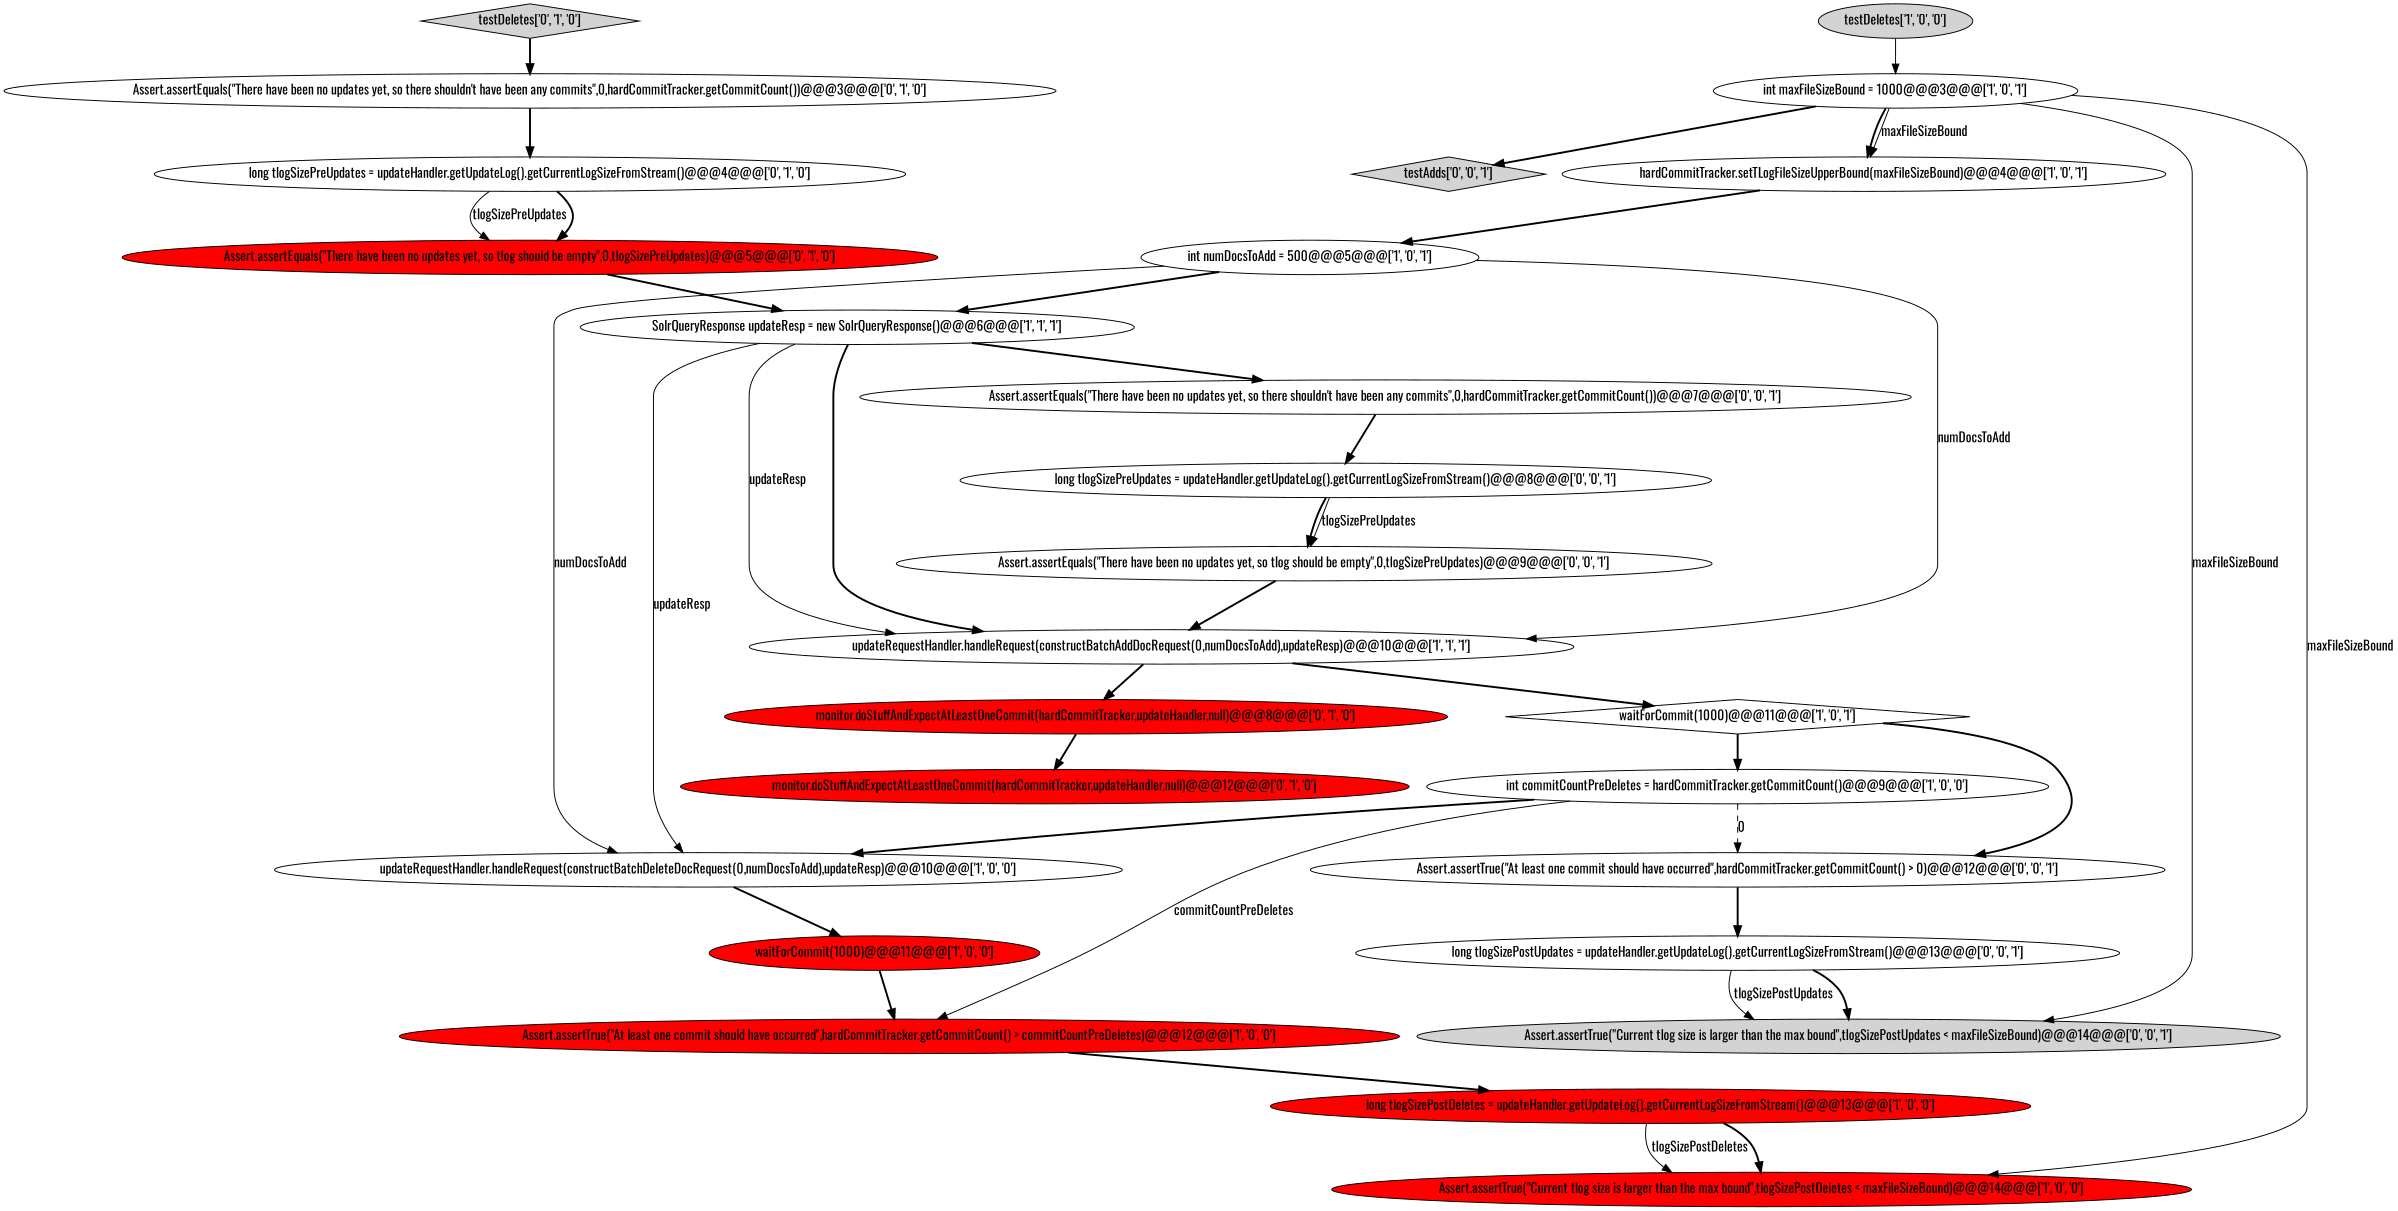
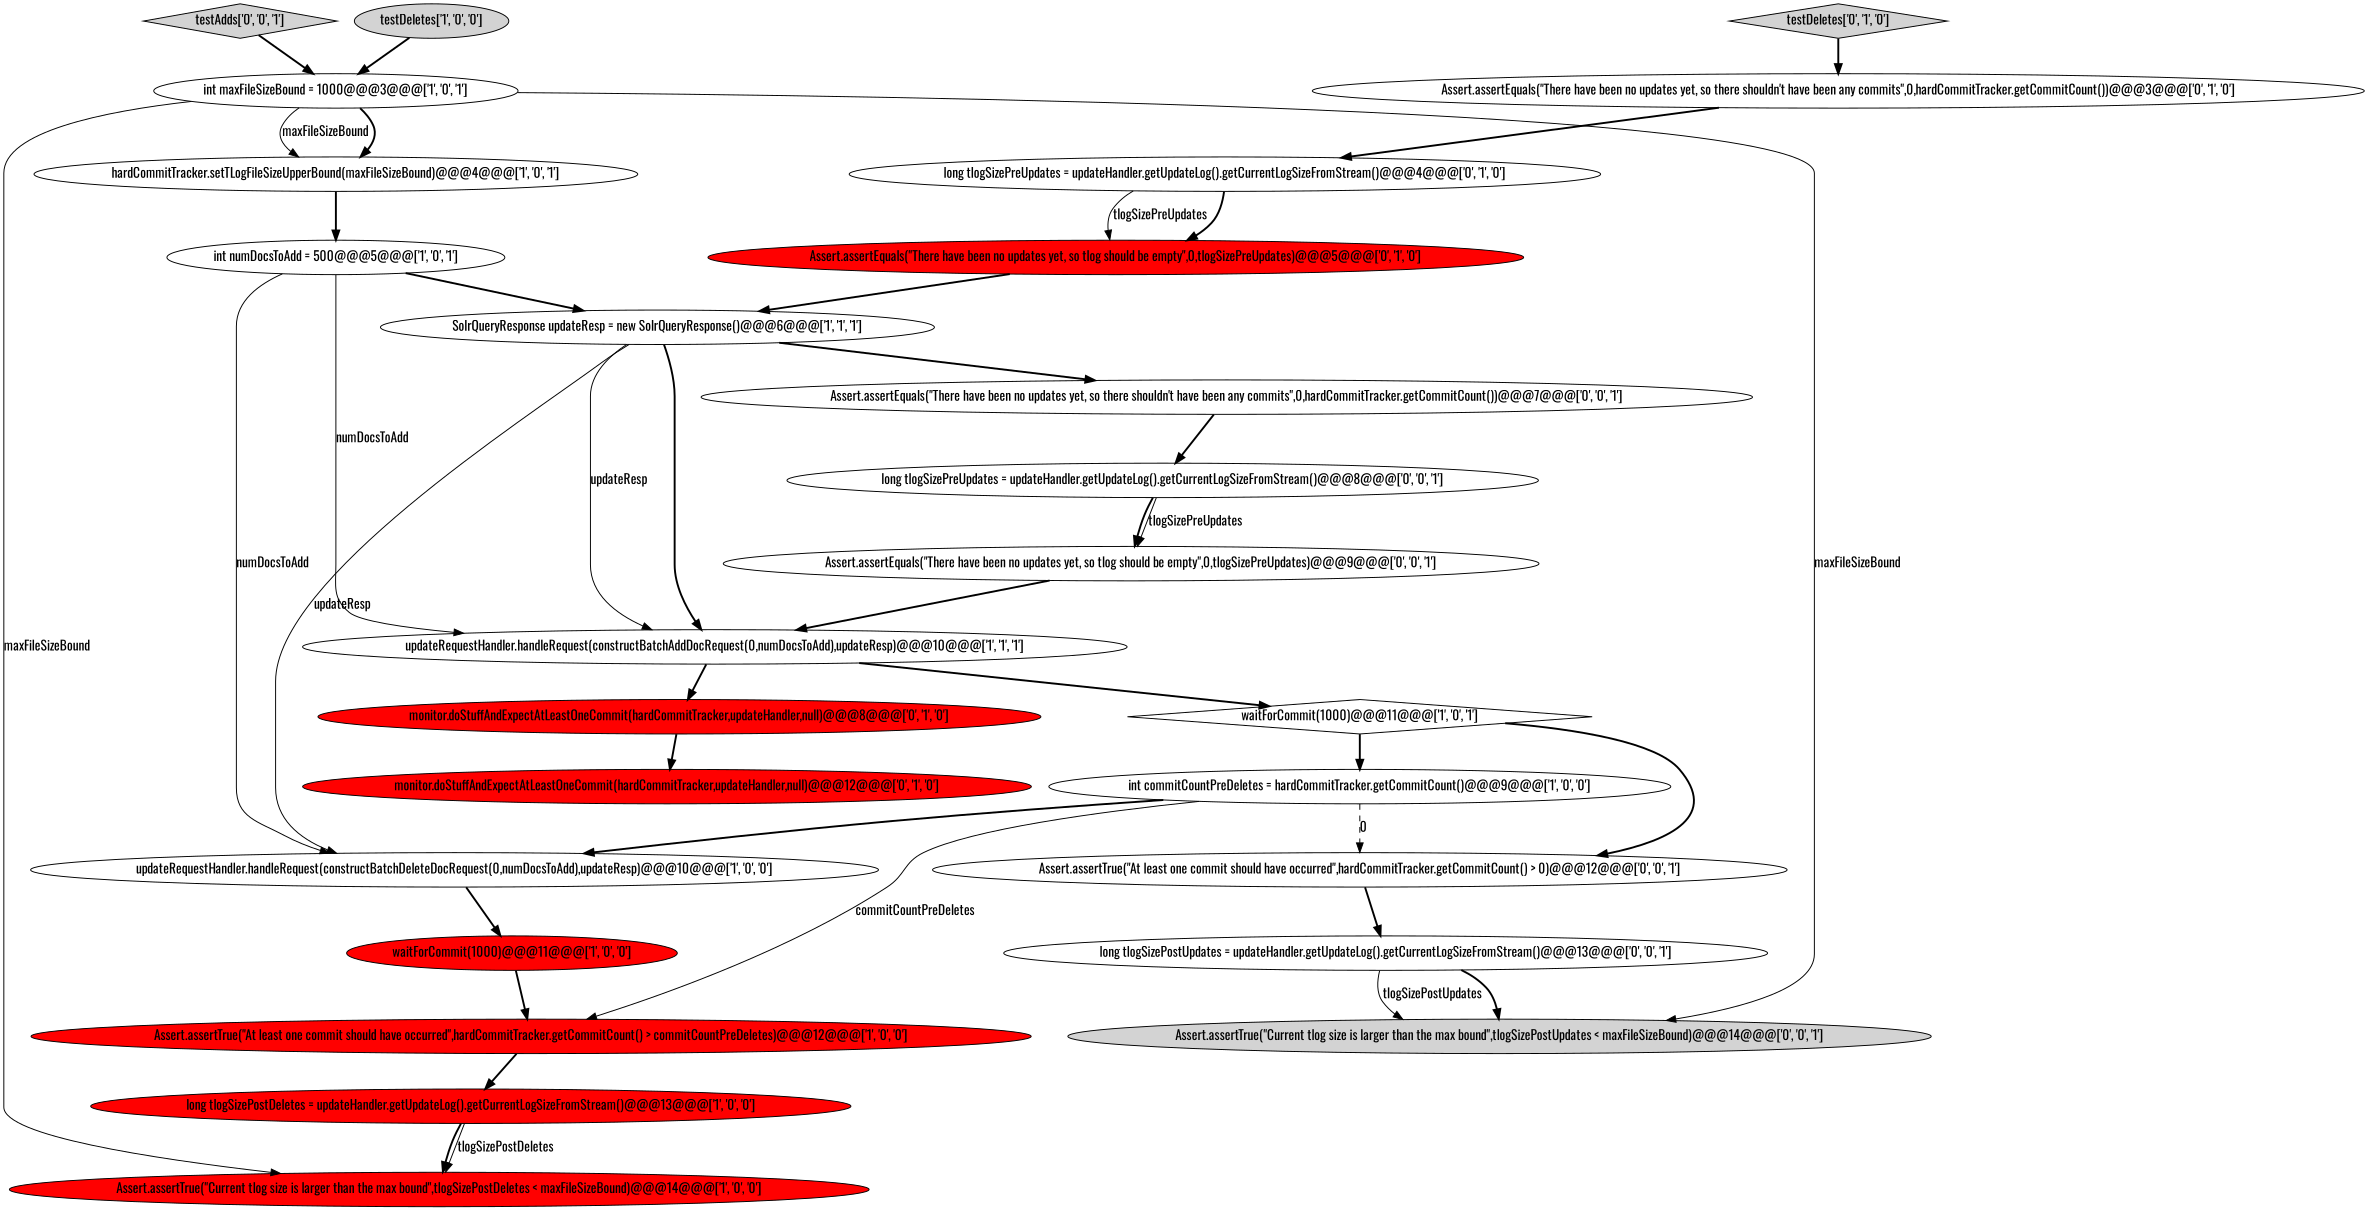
(1896, 51) -> (388, 53)
(1660, 135) -> (282, 52)
